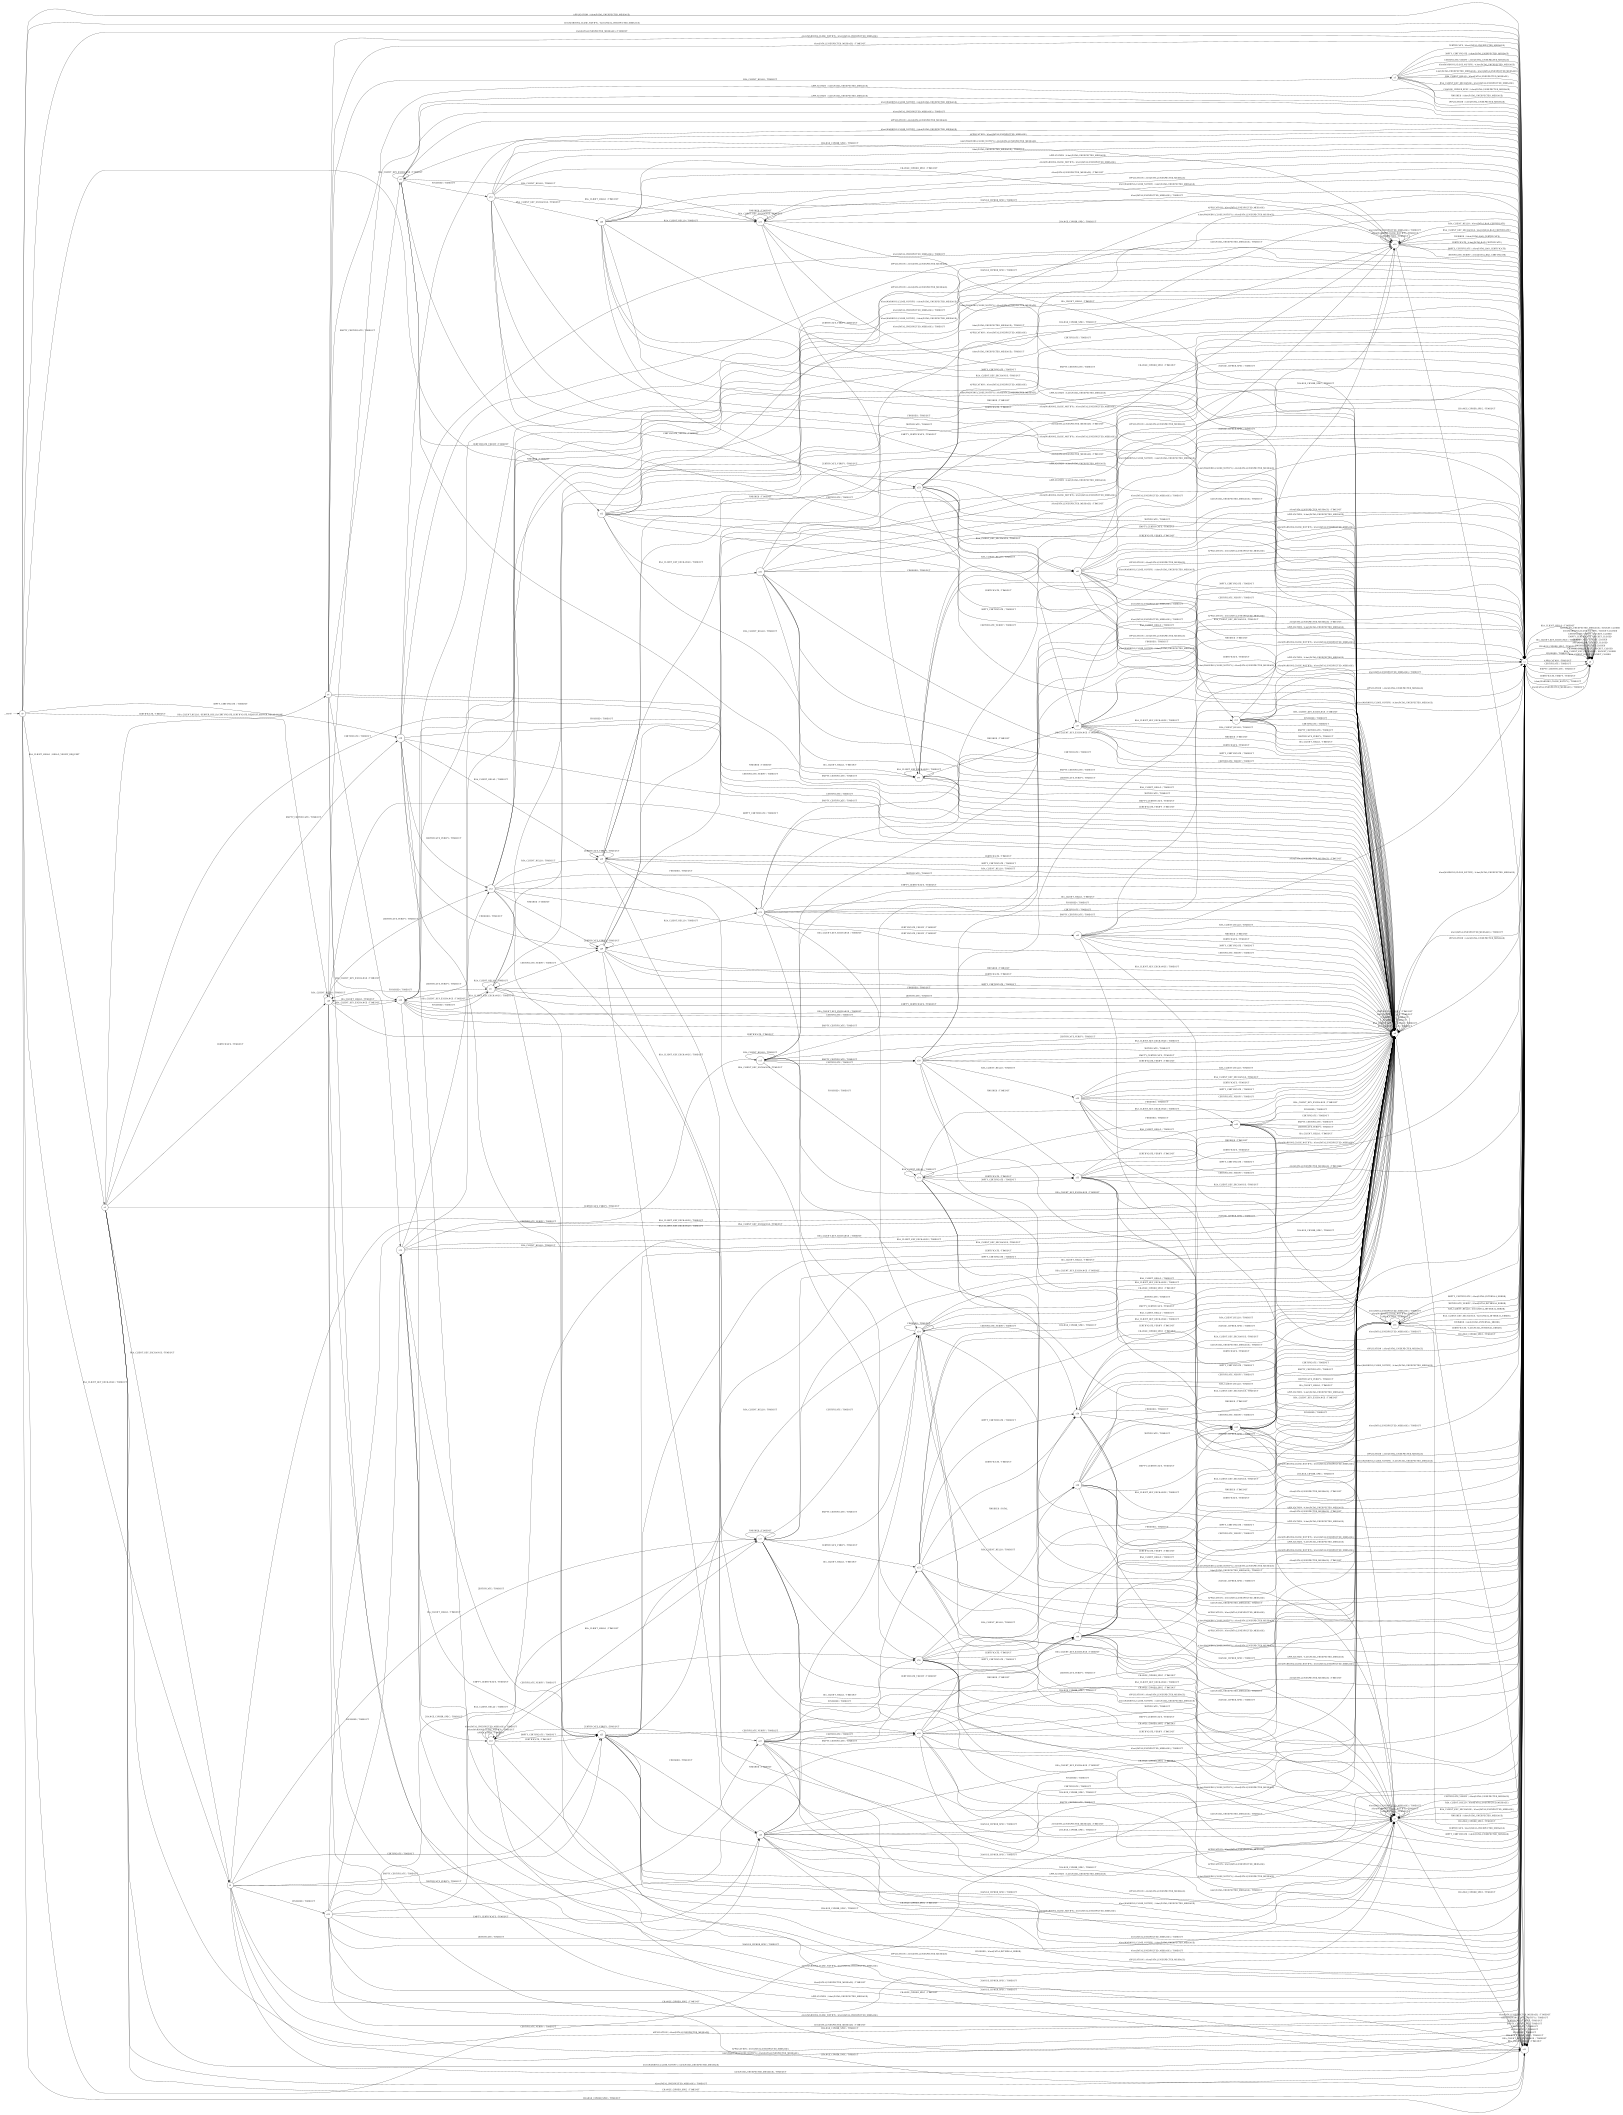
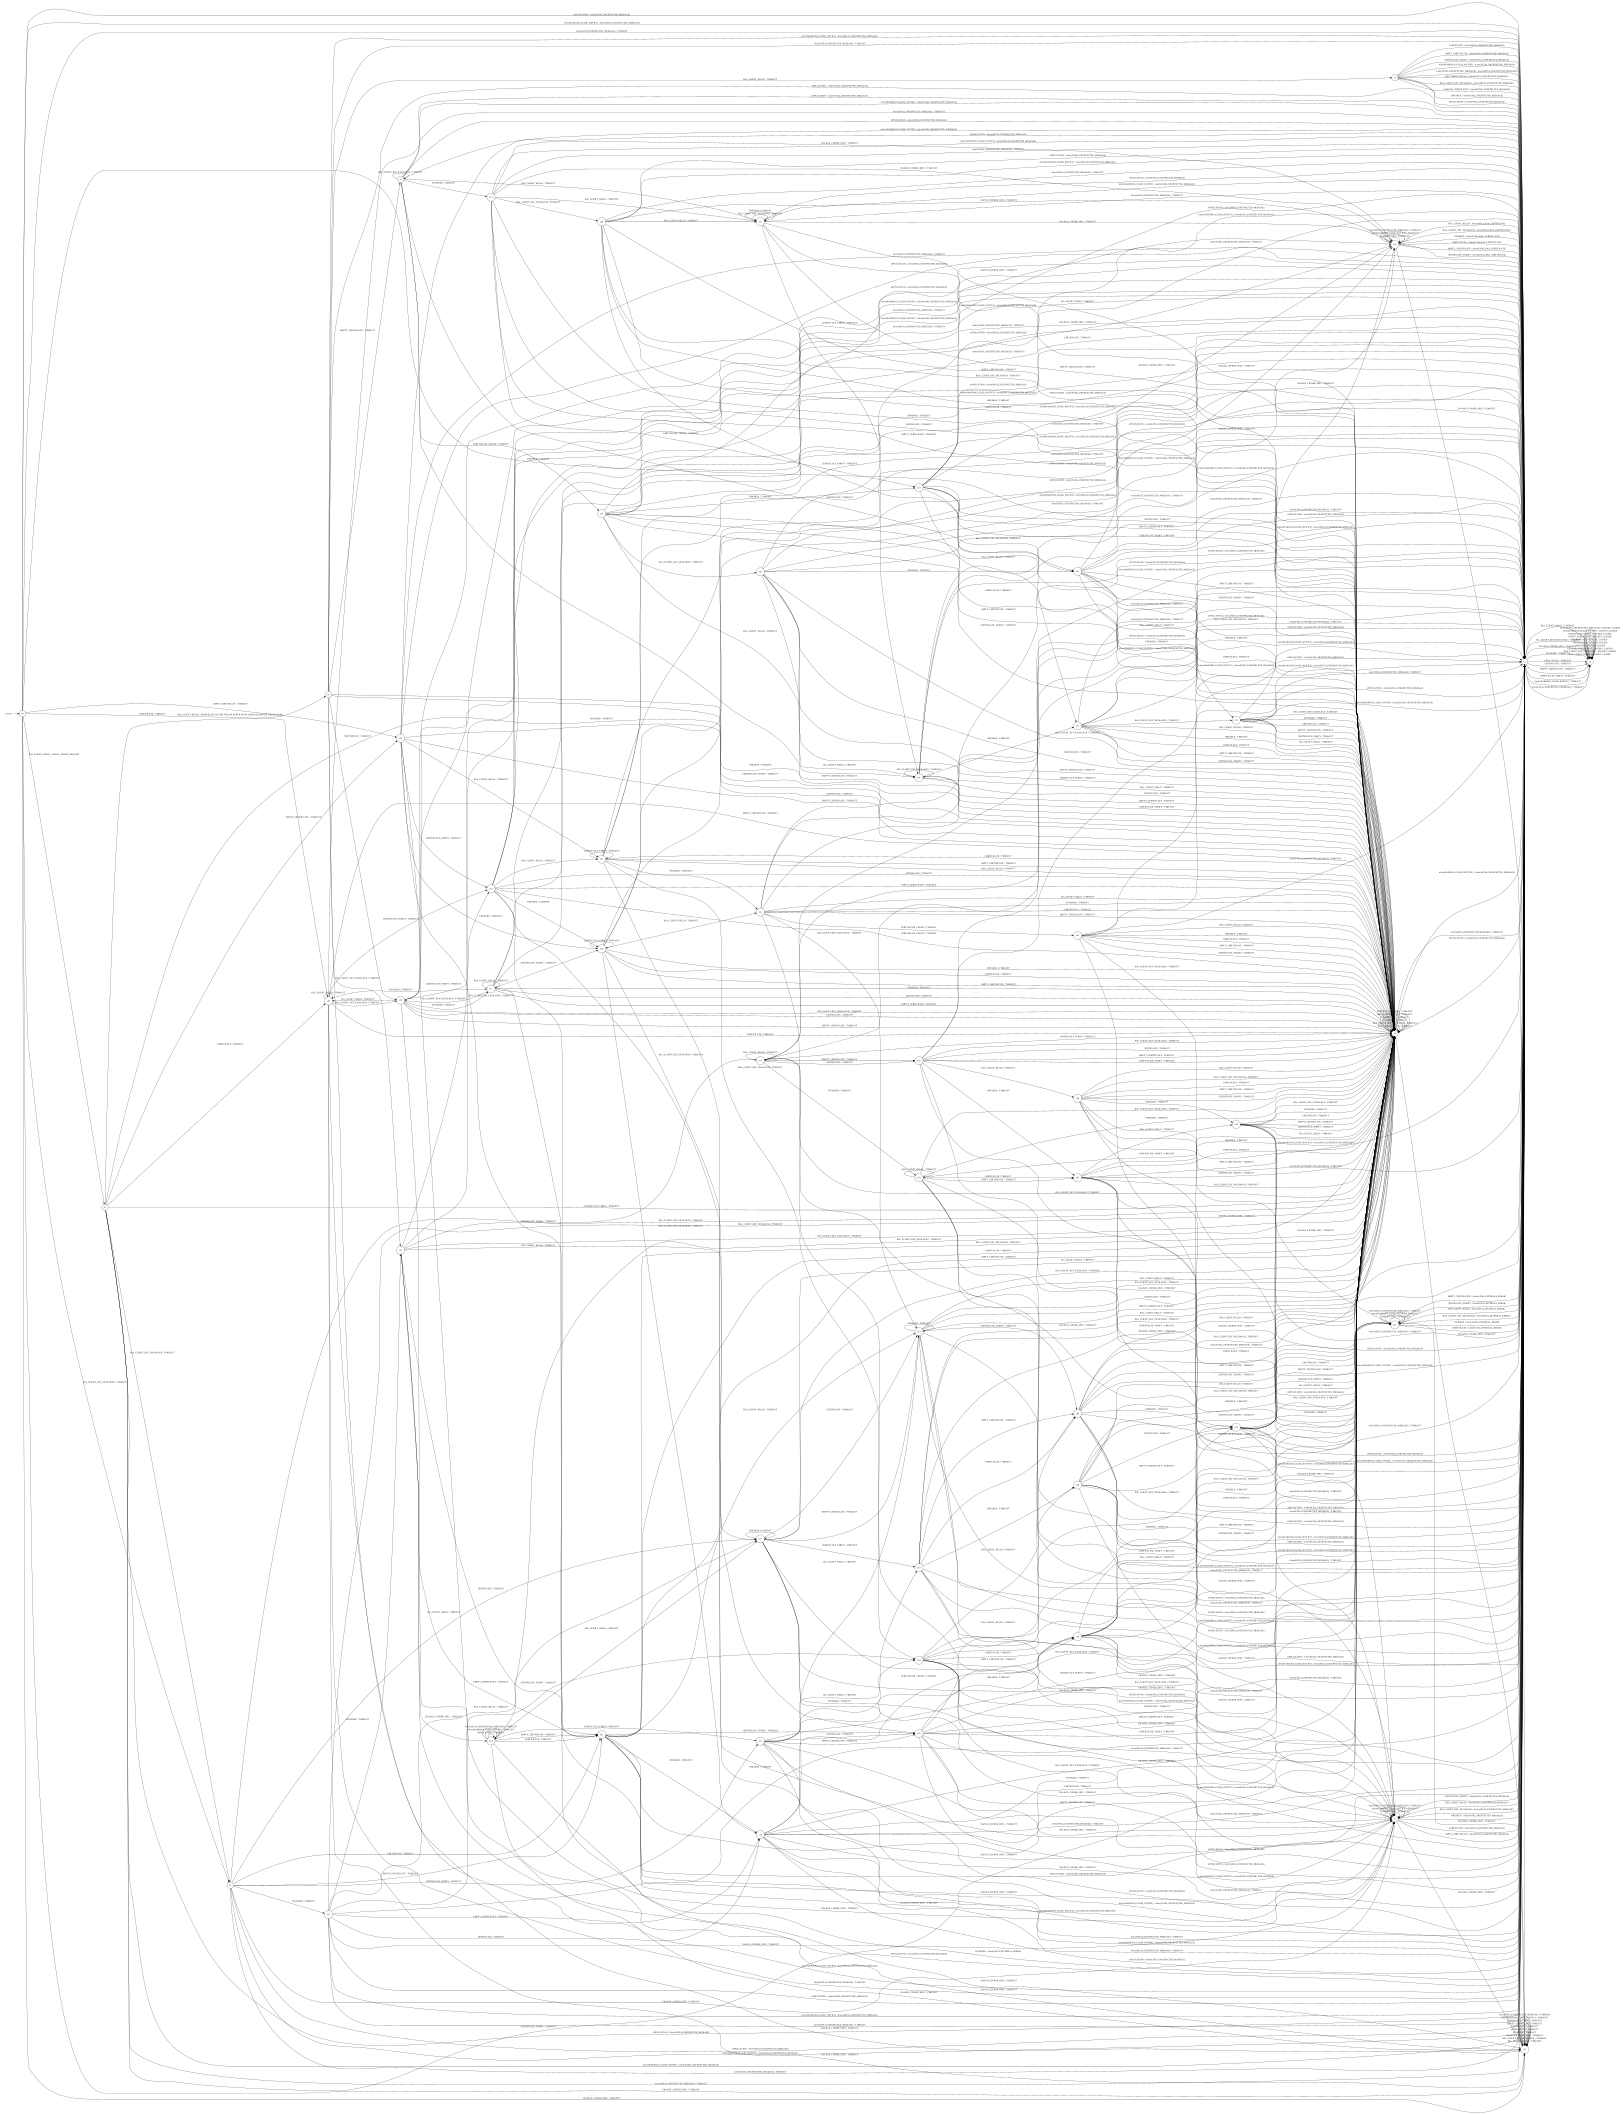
(998, 1509) -> (998, 1509)
